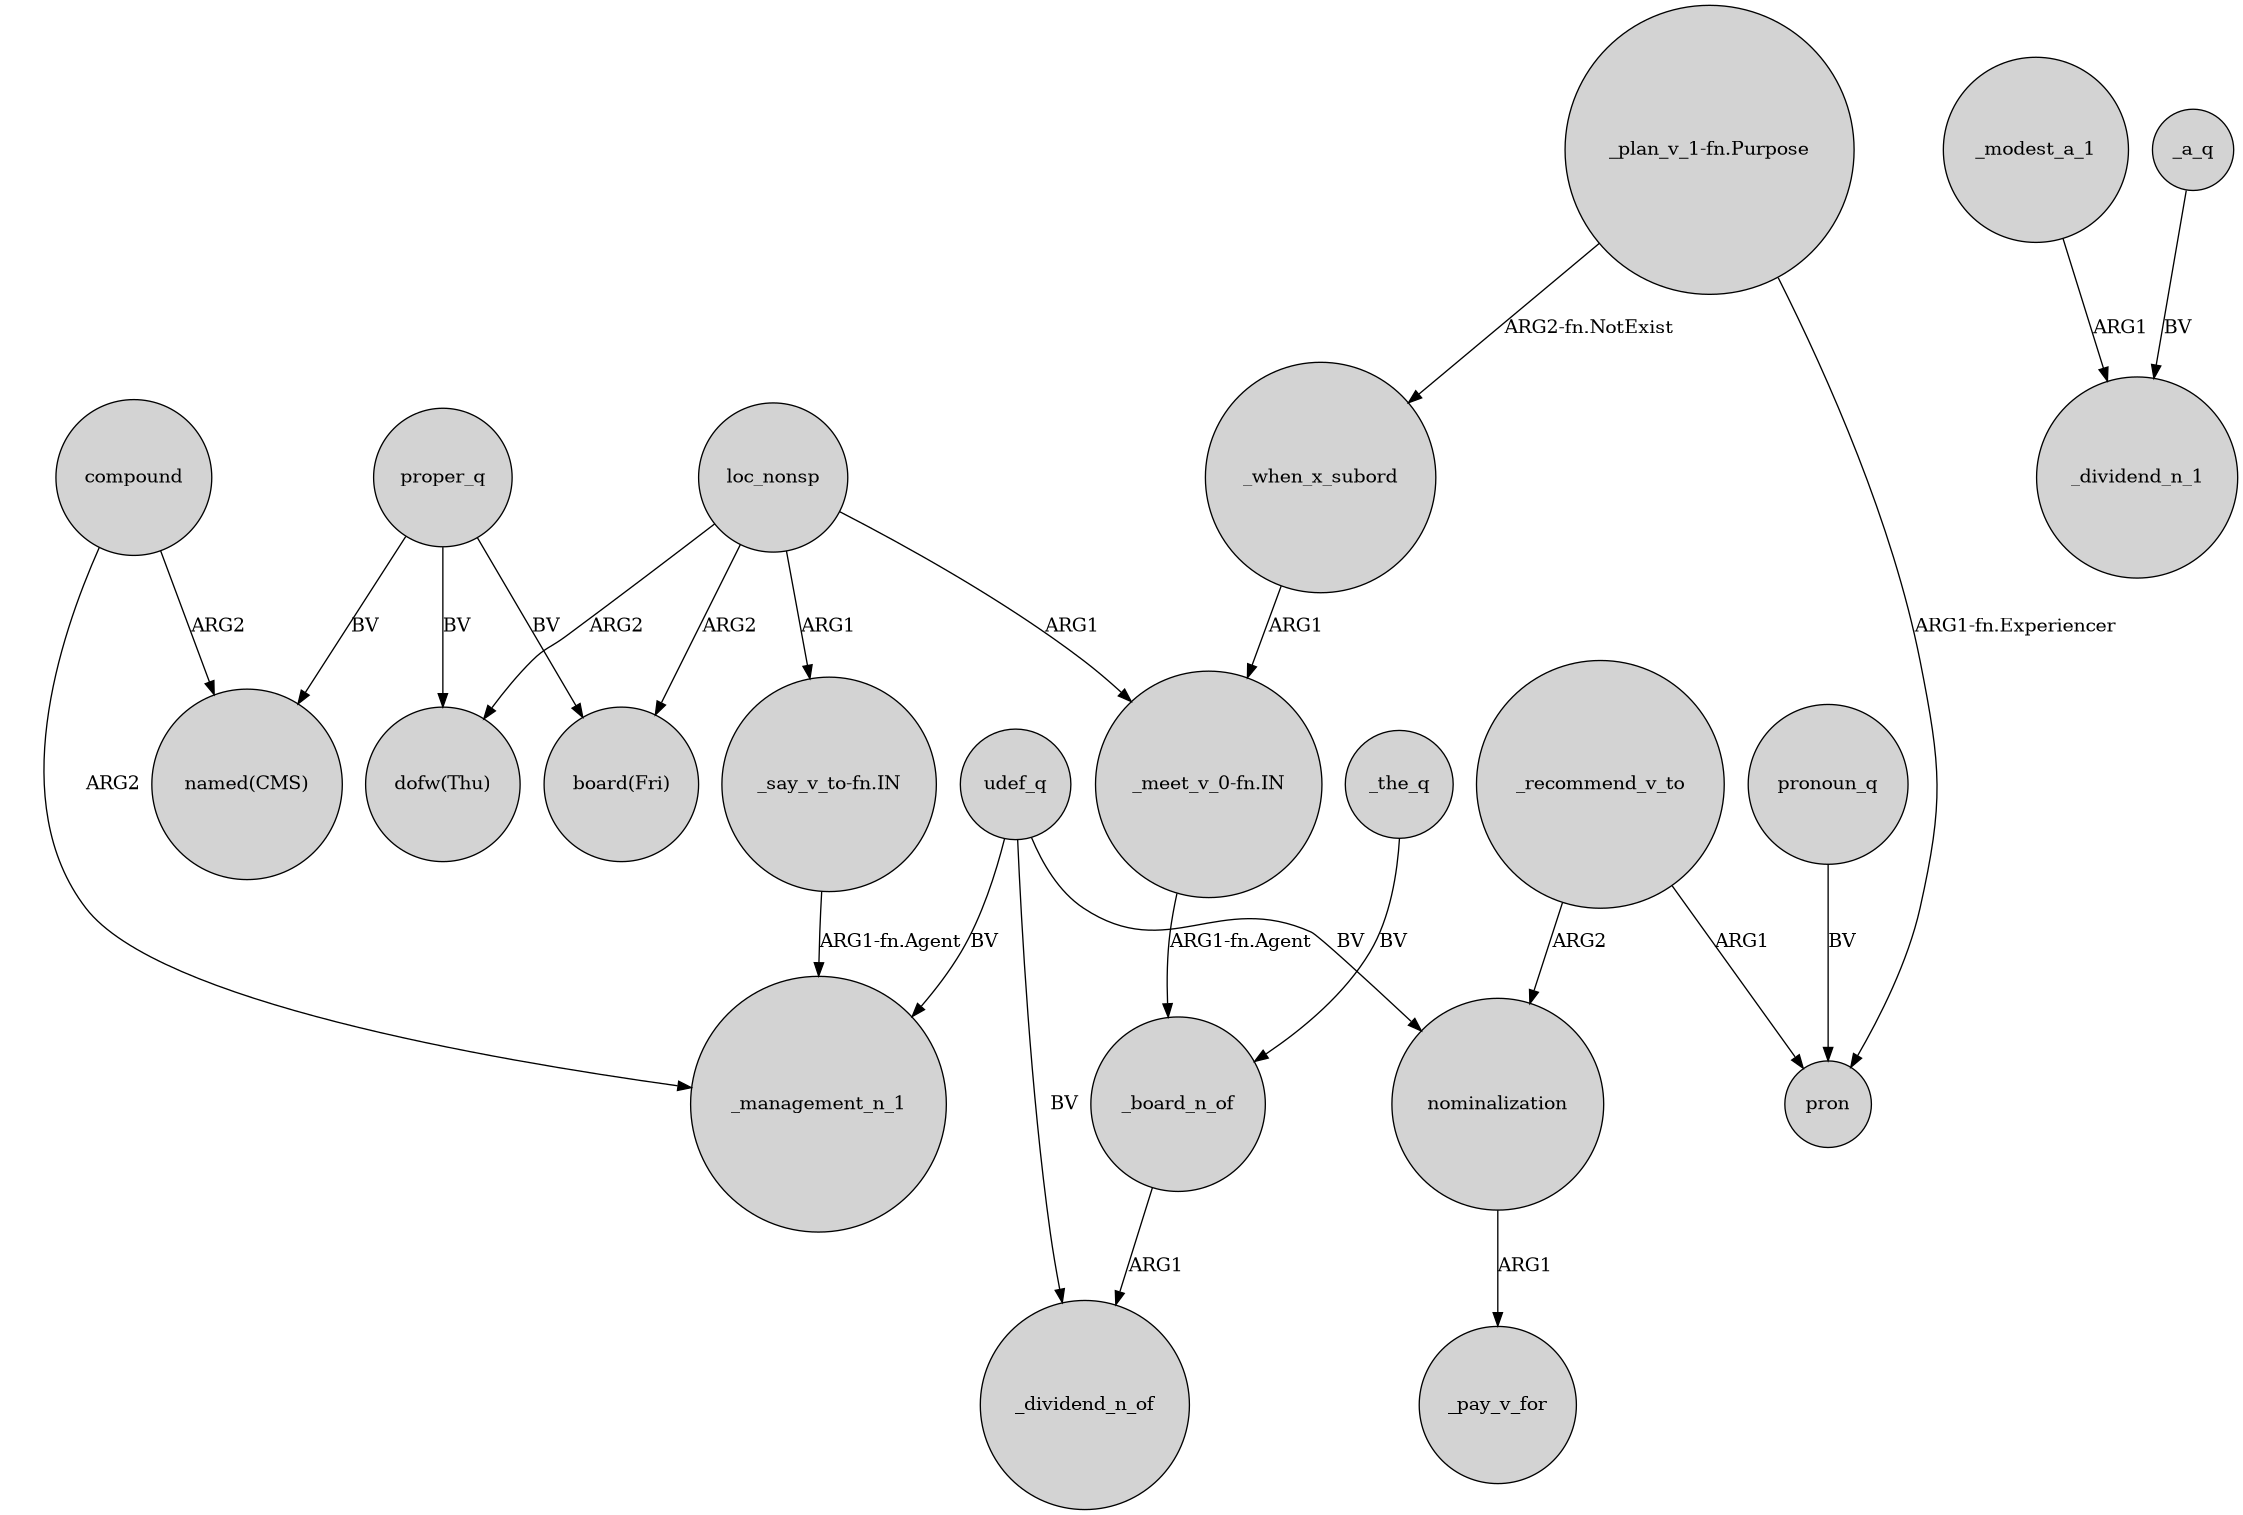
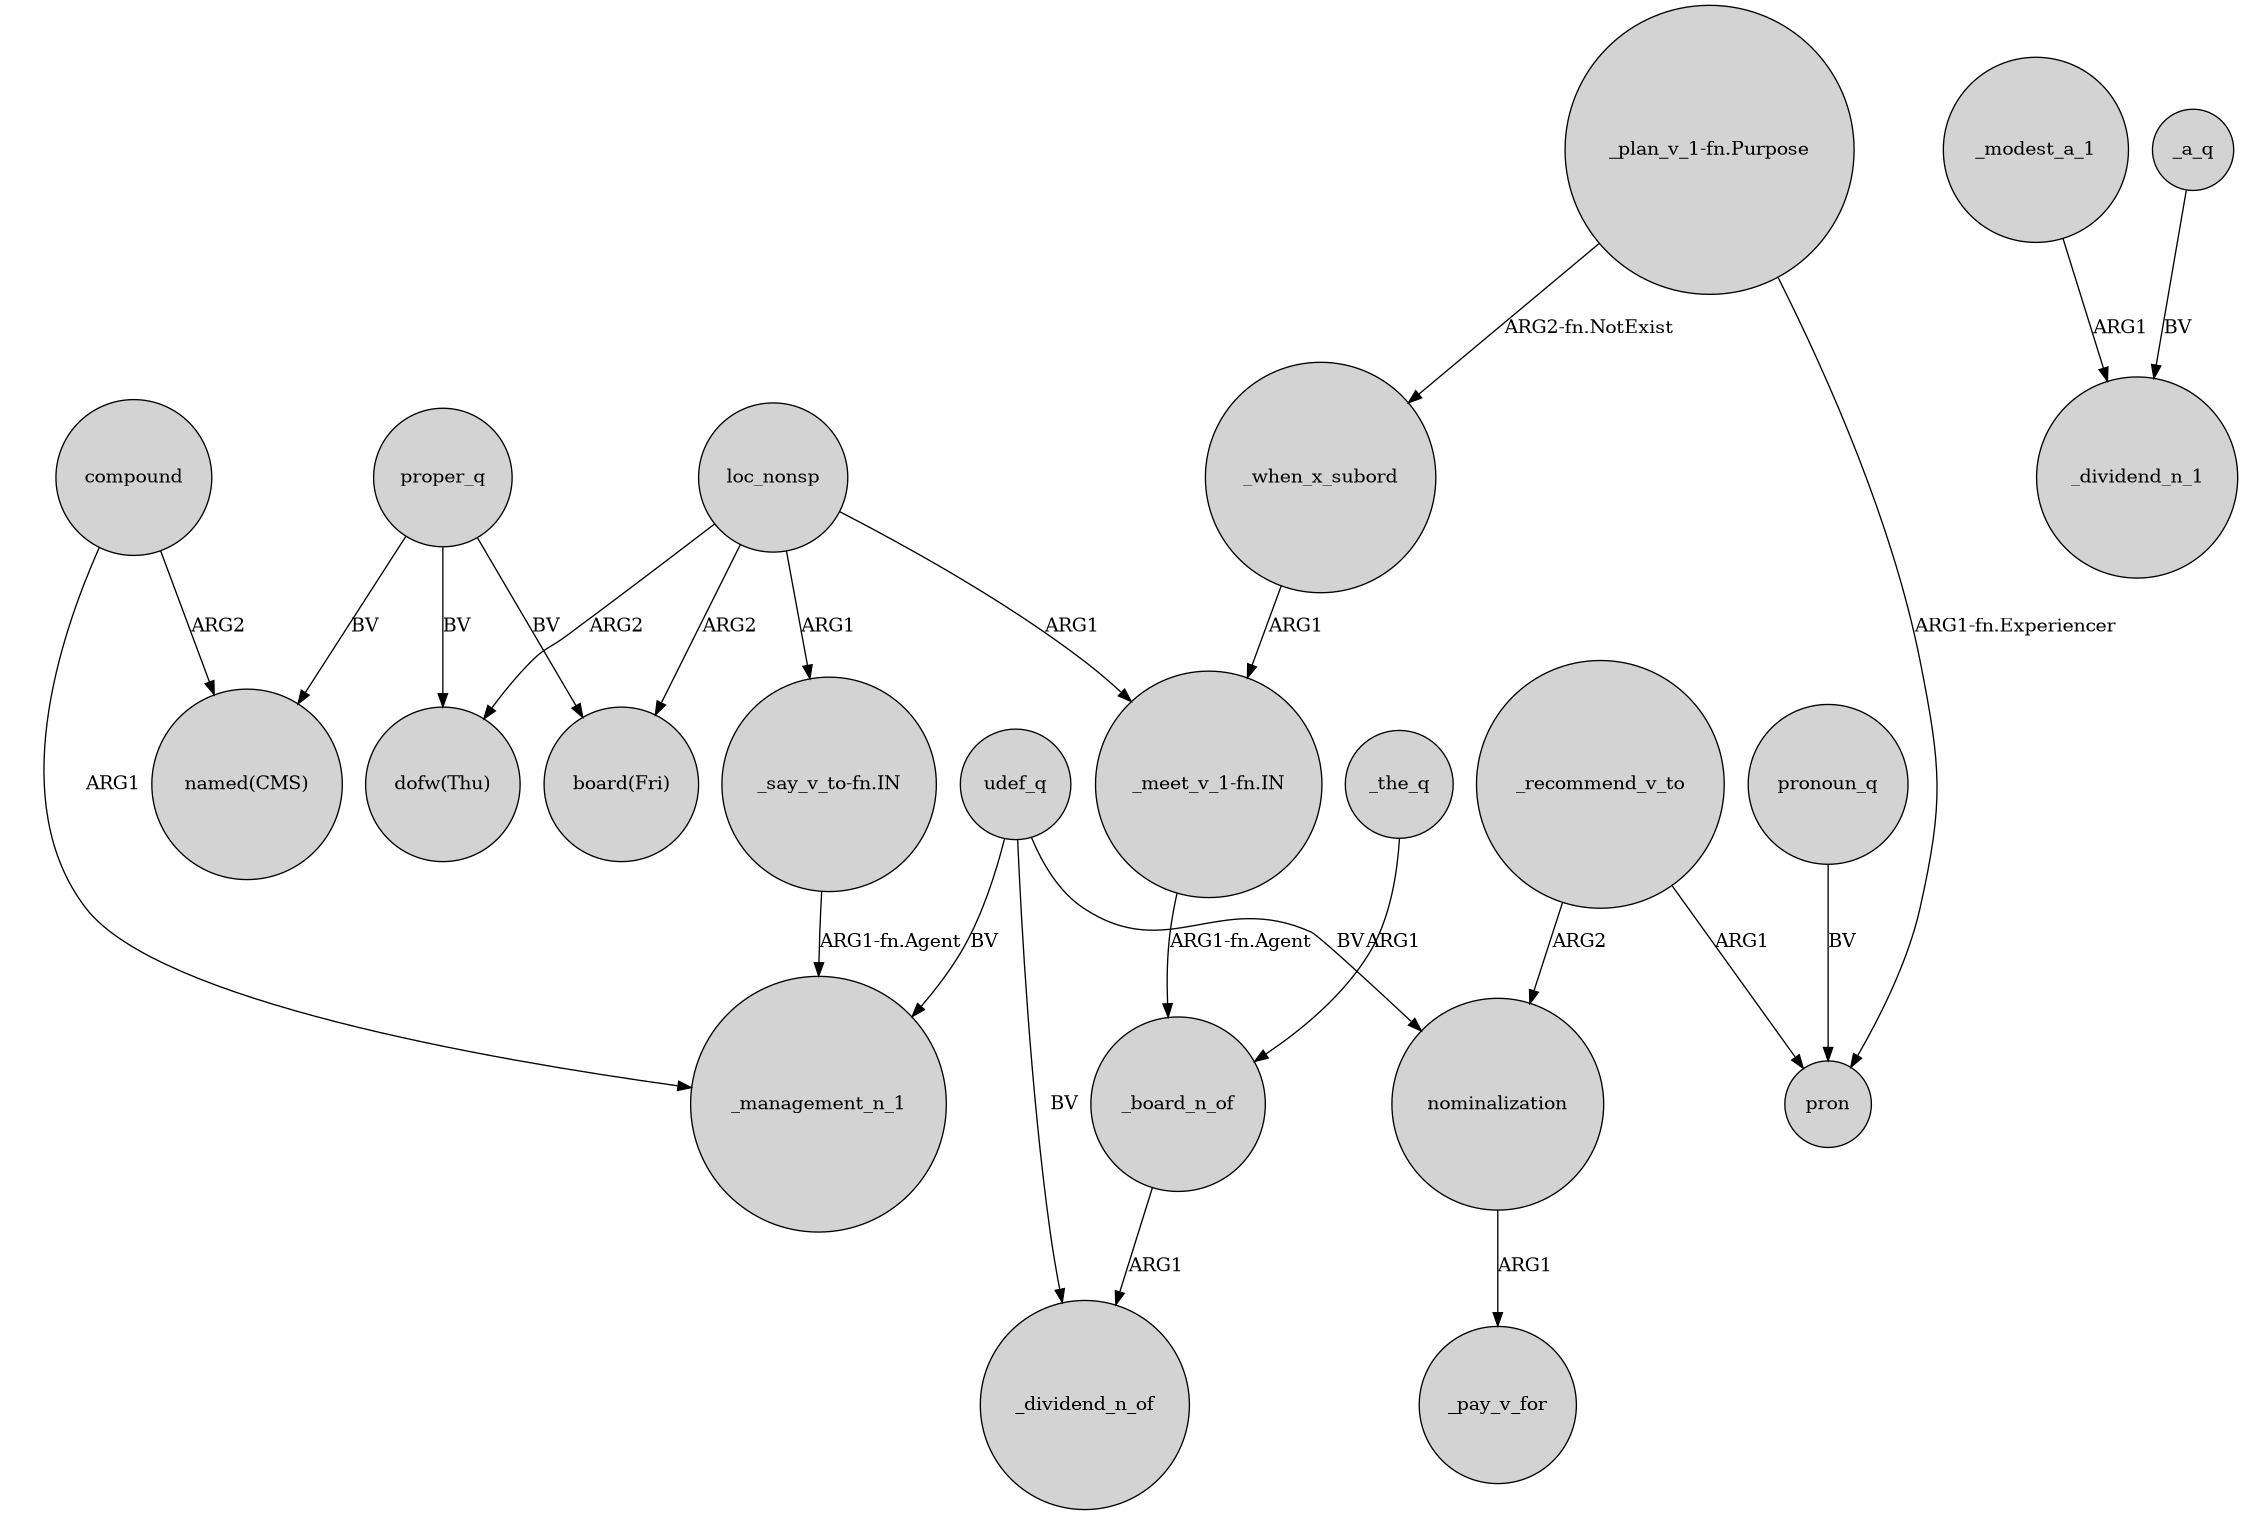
(113, 784) -> (113, 784)
(1209, 784) -> (1209, 784)
(1393, 942) -> (1393, 942)
